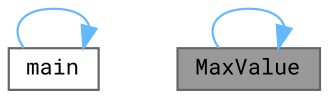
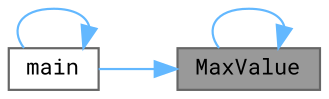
none -> (126, 69)
